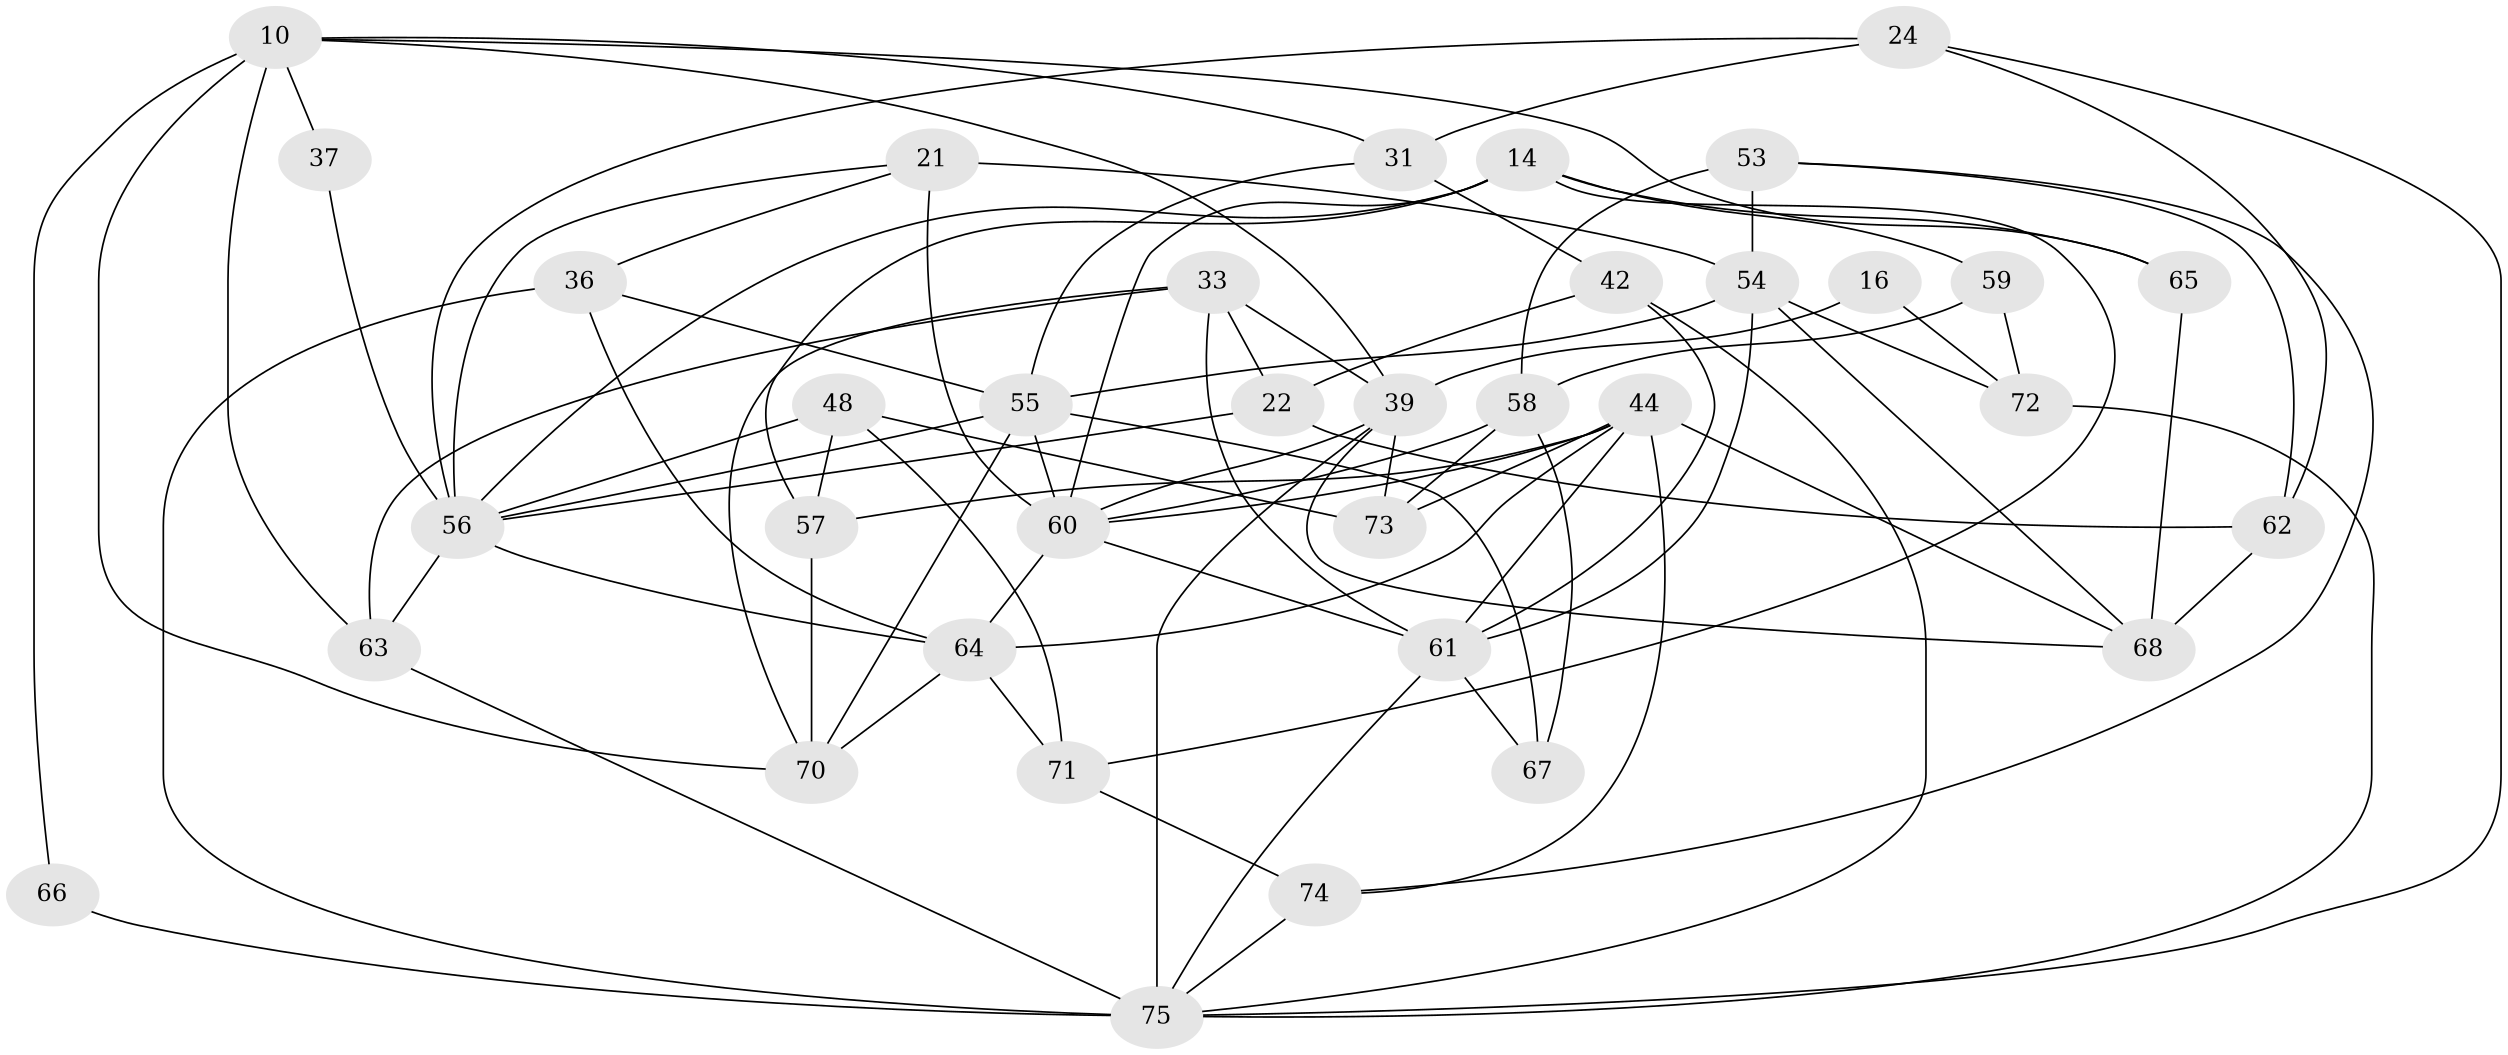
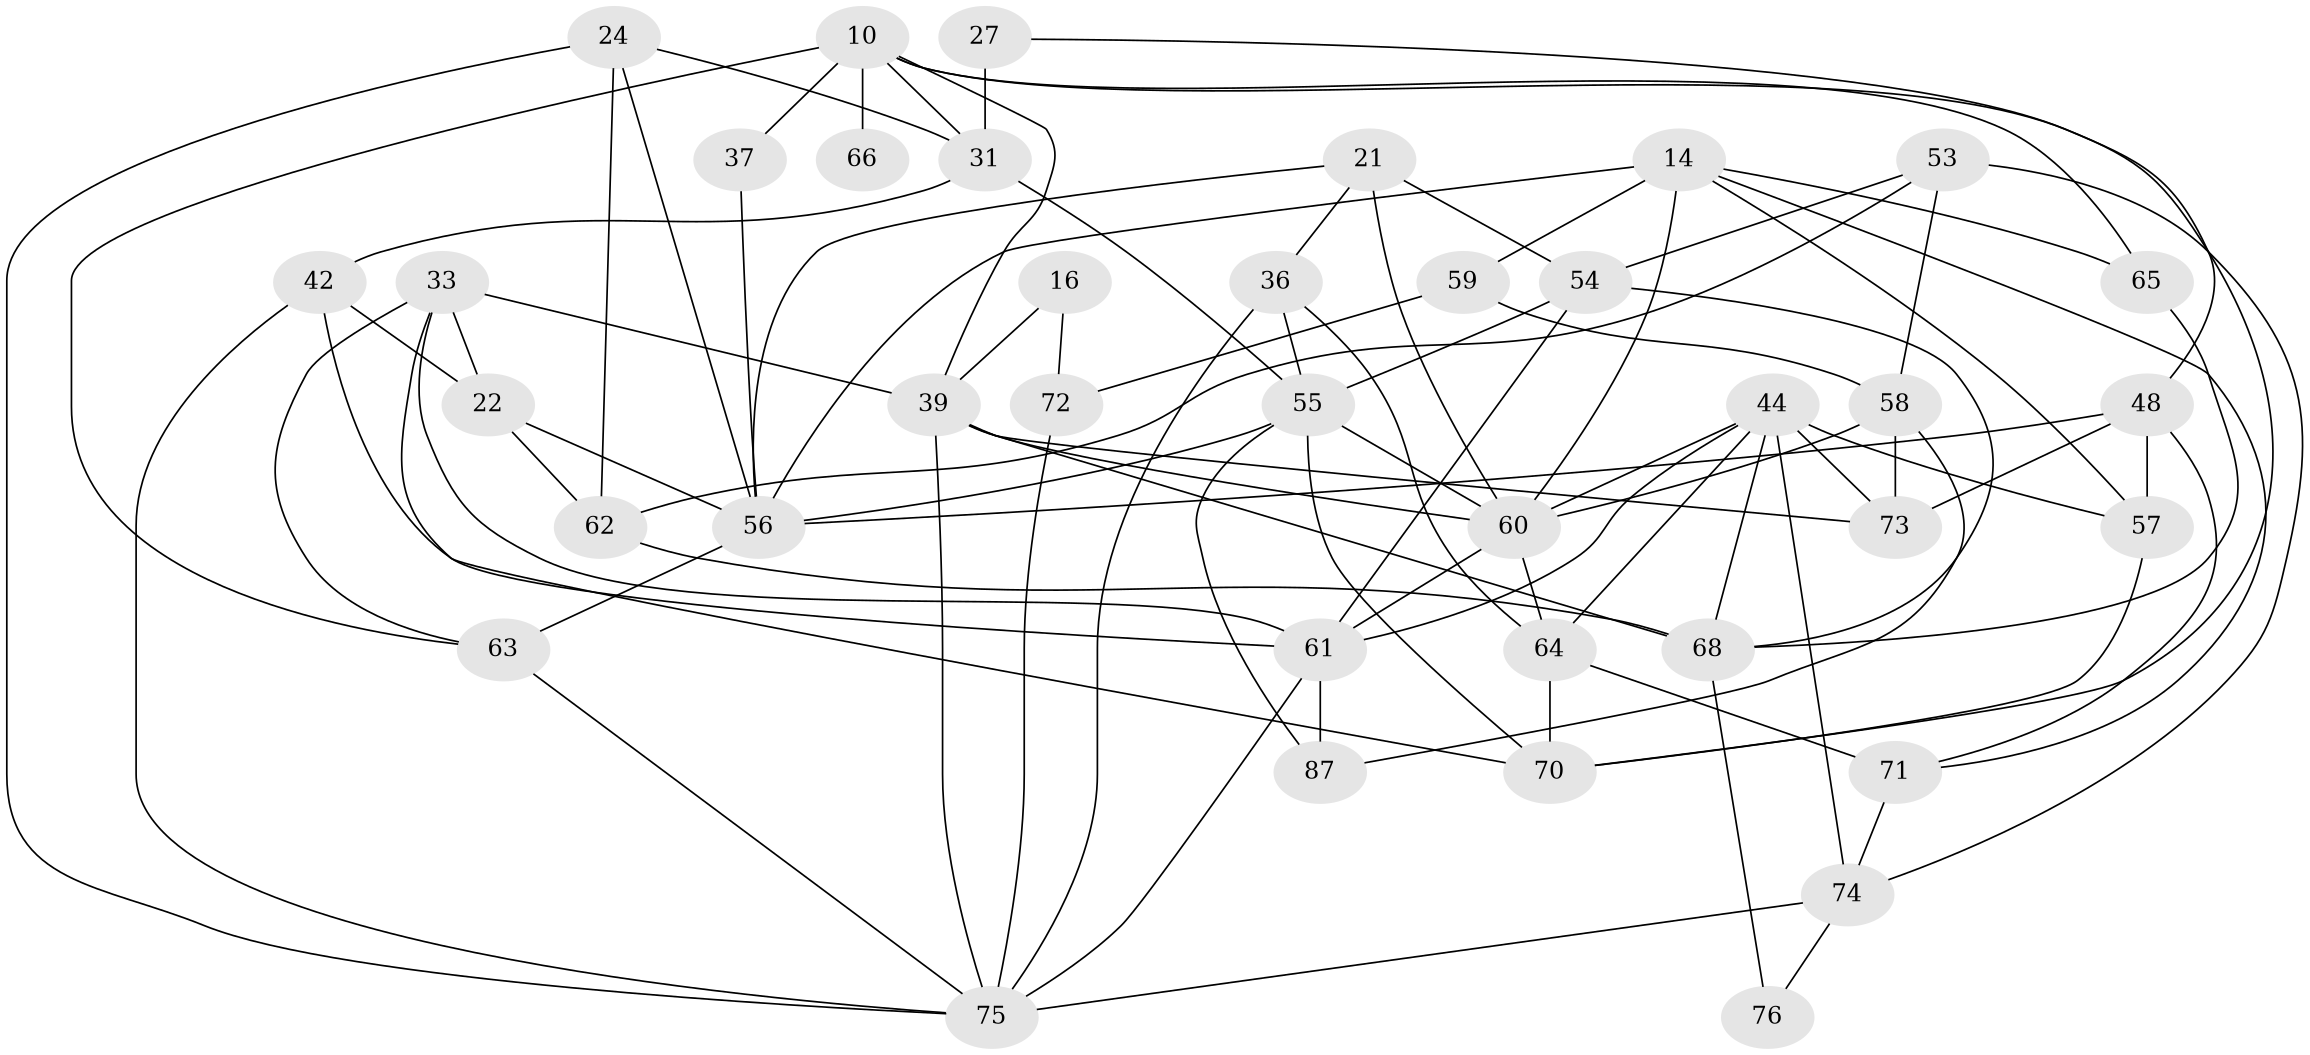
none -> (985, 37)
(1888, 345) -> none
(708, 603) -> none
(1538, 772) -> (1320, 772)
(598, 990) -> none
none -> (1768, 1017)
